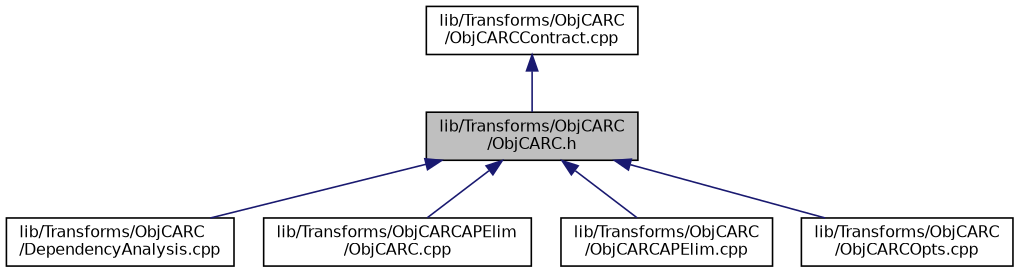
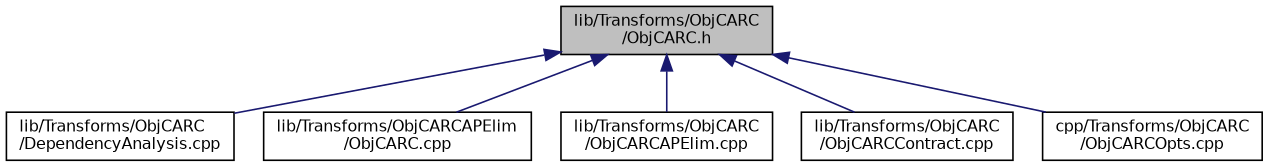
(532, 92) -> (795, 87)
(907, 242) -> (1152, 136)
